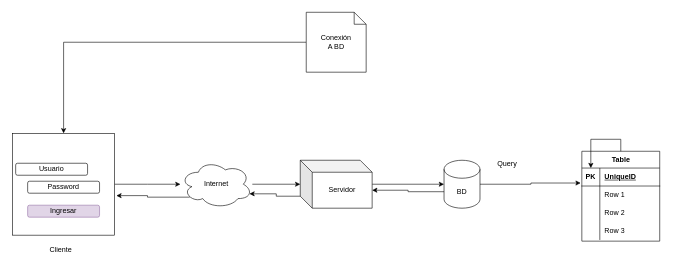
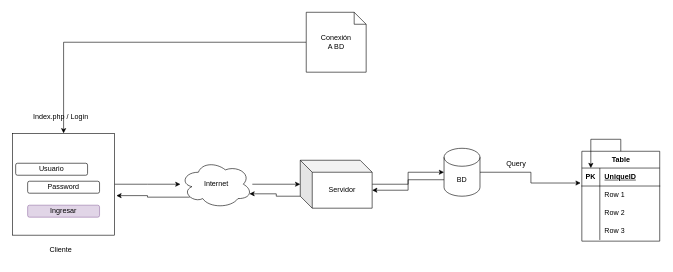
none -> (60, 117)
(507, 164) -> (516, 164)
(462, 185) -> (462, 173)
